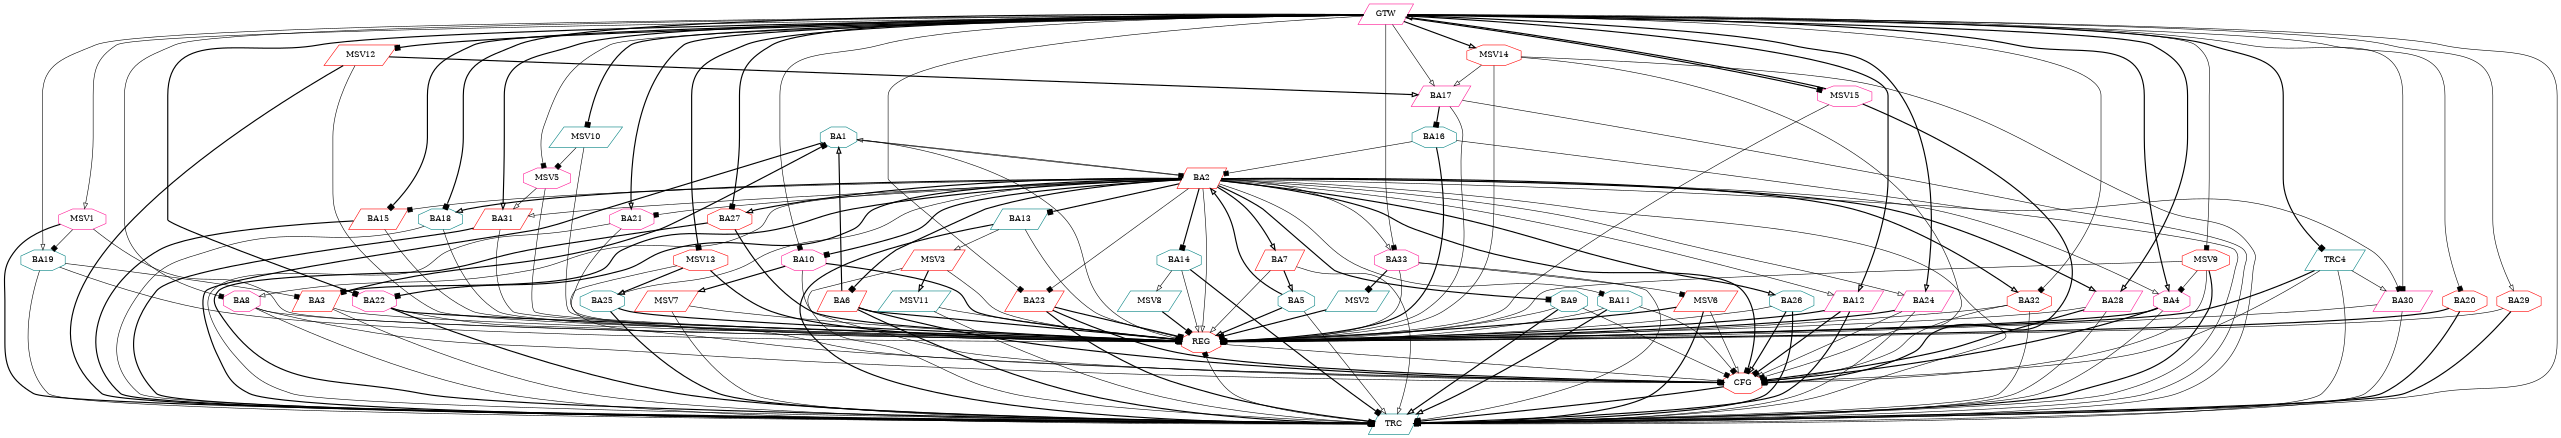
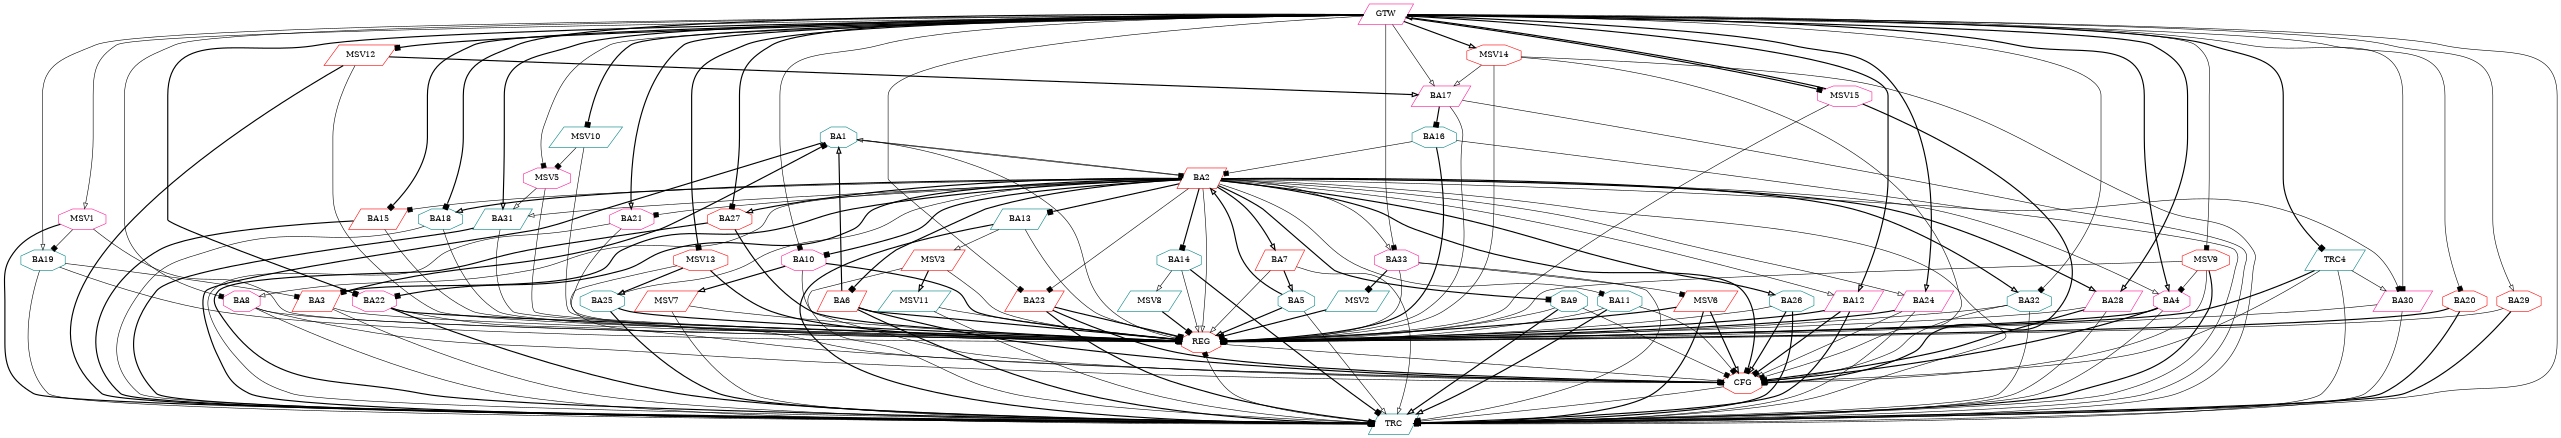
(503, 219) -> (503, 219)
(2029, 301) -> (2029, 301)
(1724, 341) -> (1724, 341)
(1573, 405) -> (1573, 405)
